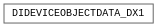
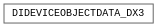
(79, 14) -> (79, 14)
